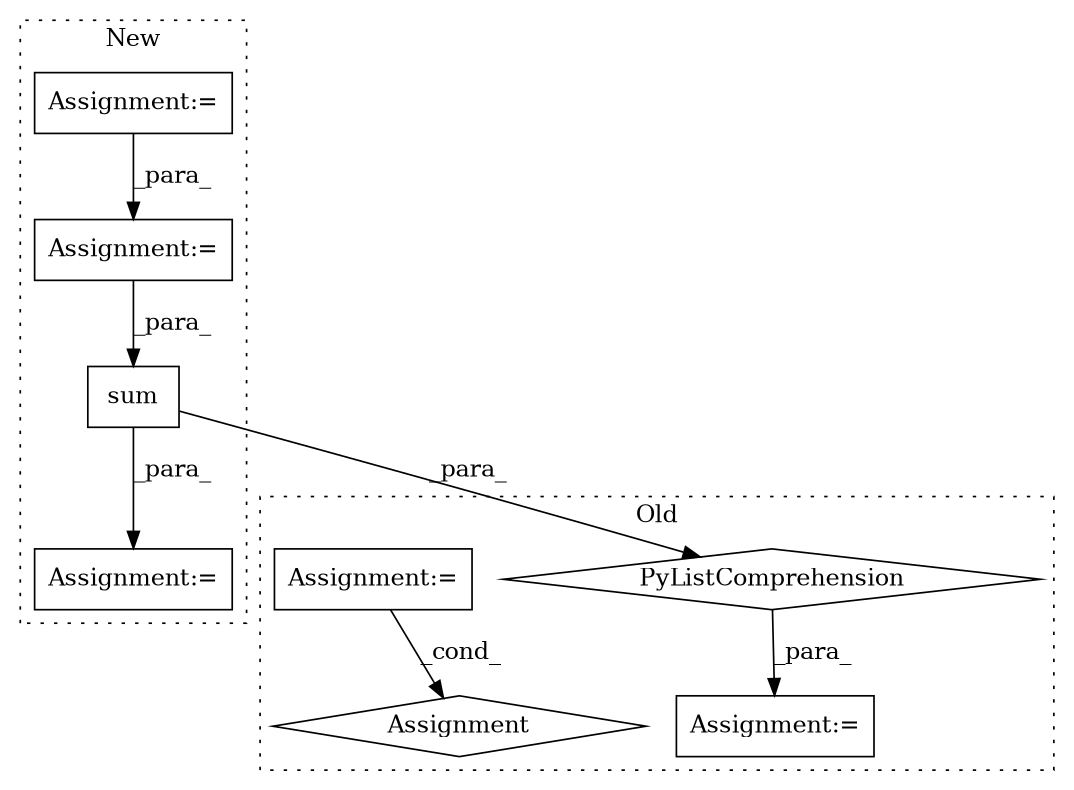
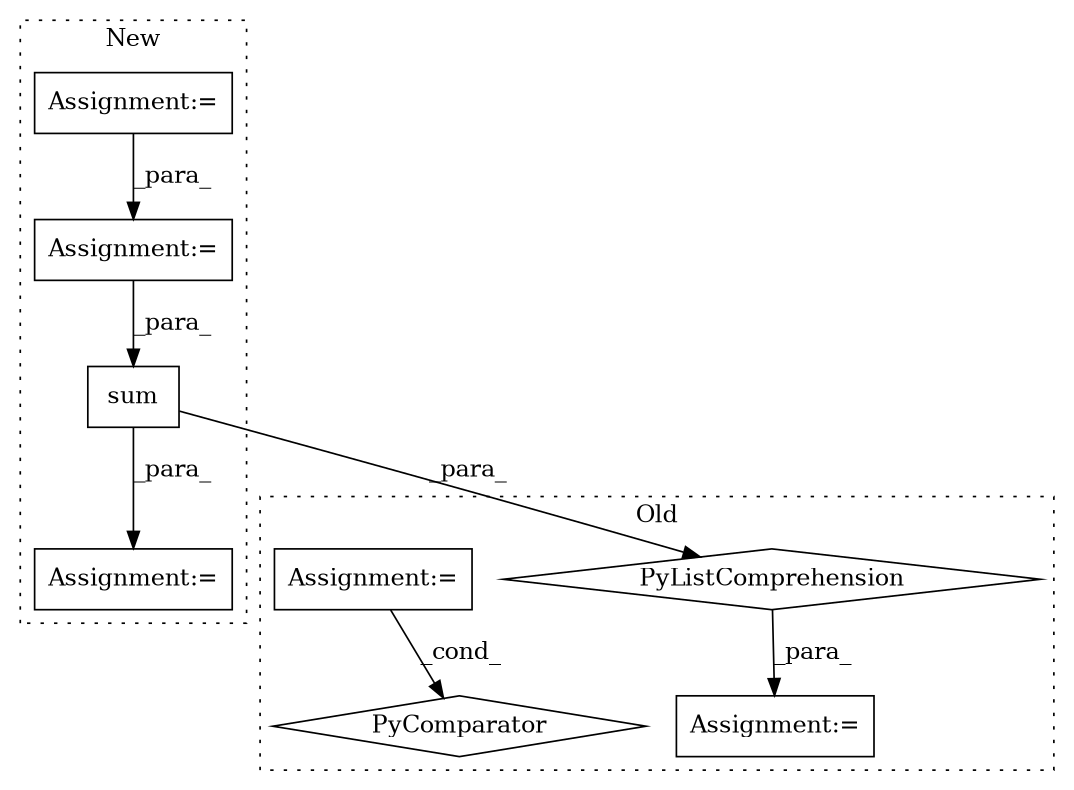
(459, 726) -> (459, 726)
